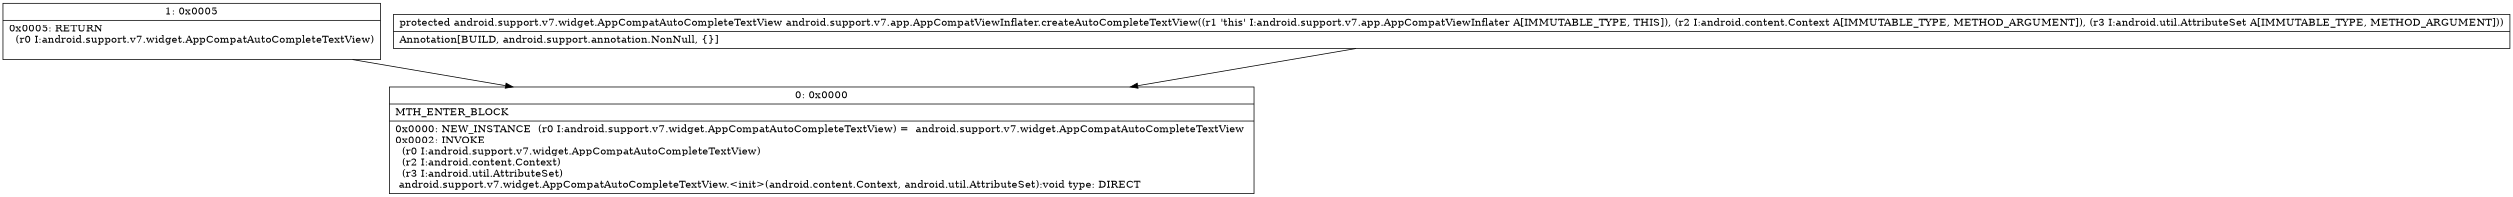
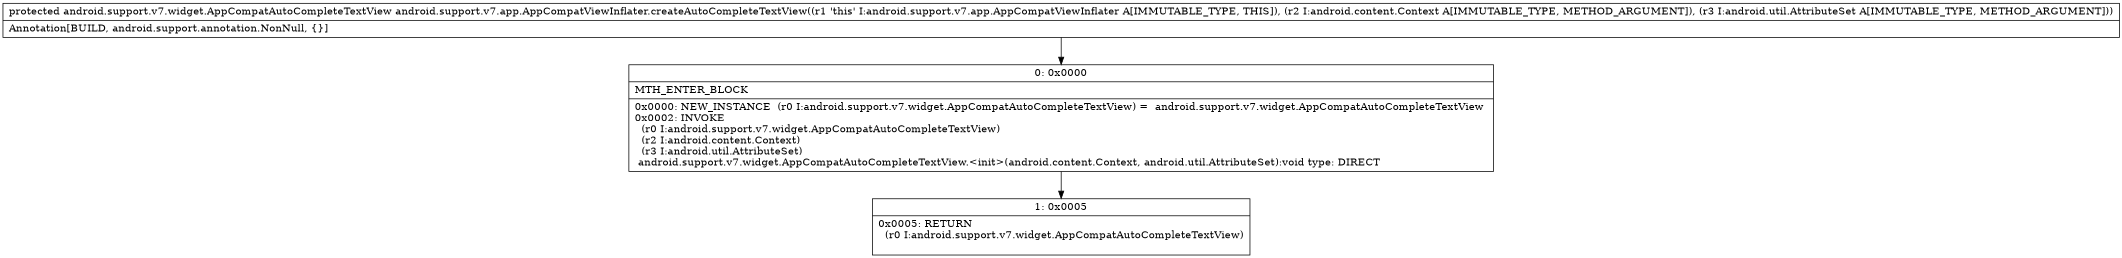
(429, 73) -> (1061, 181)
